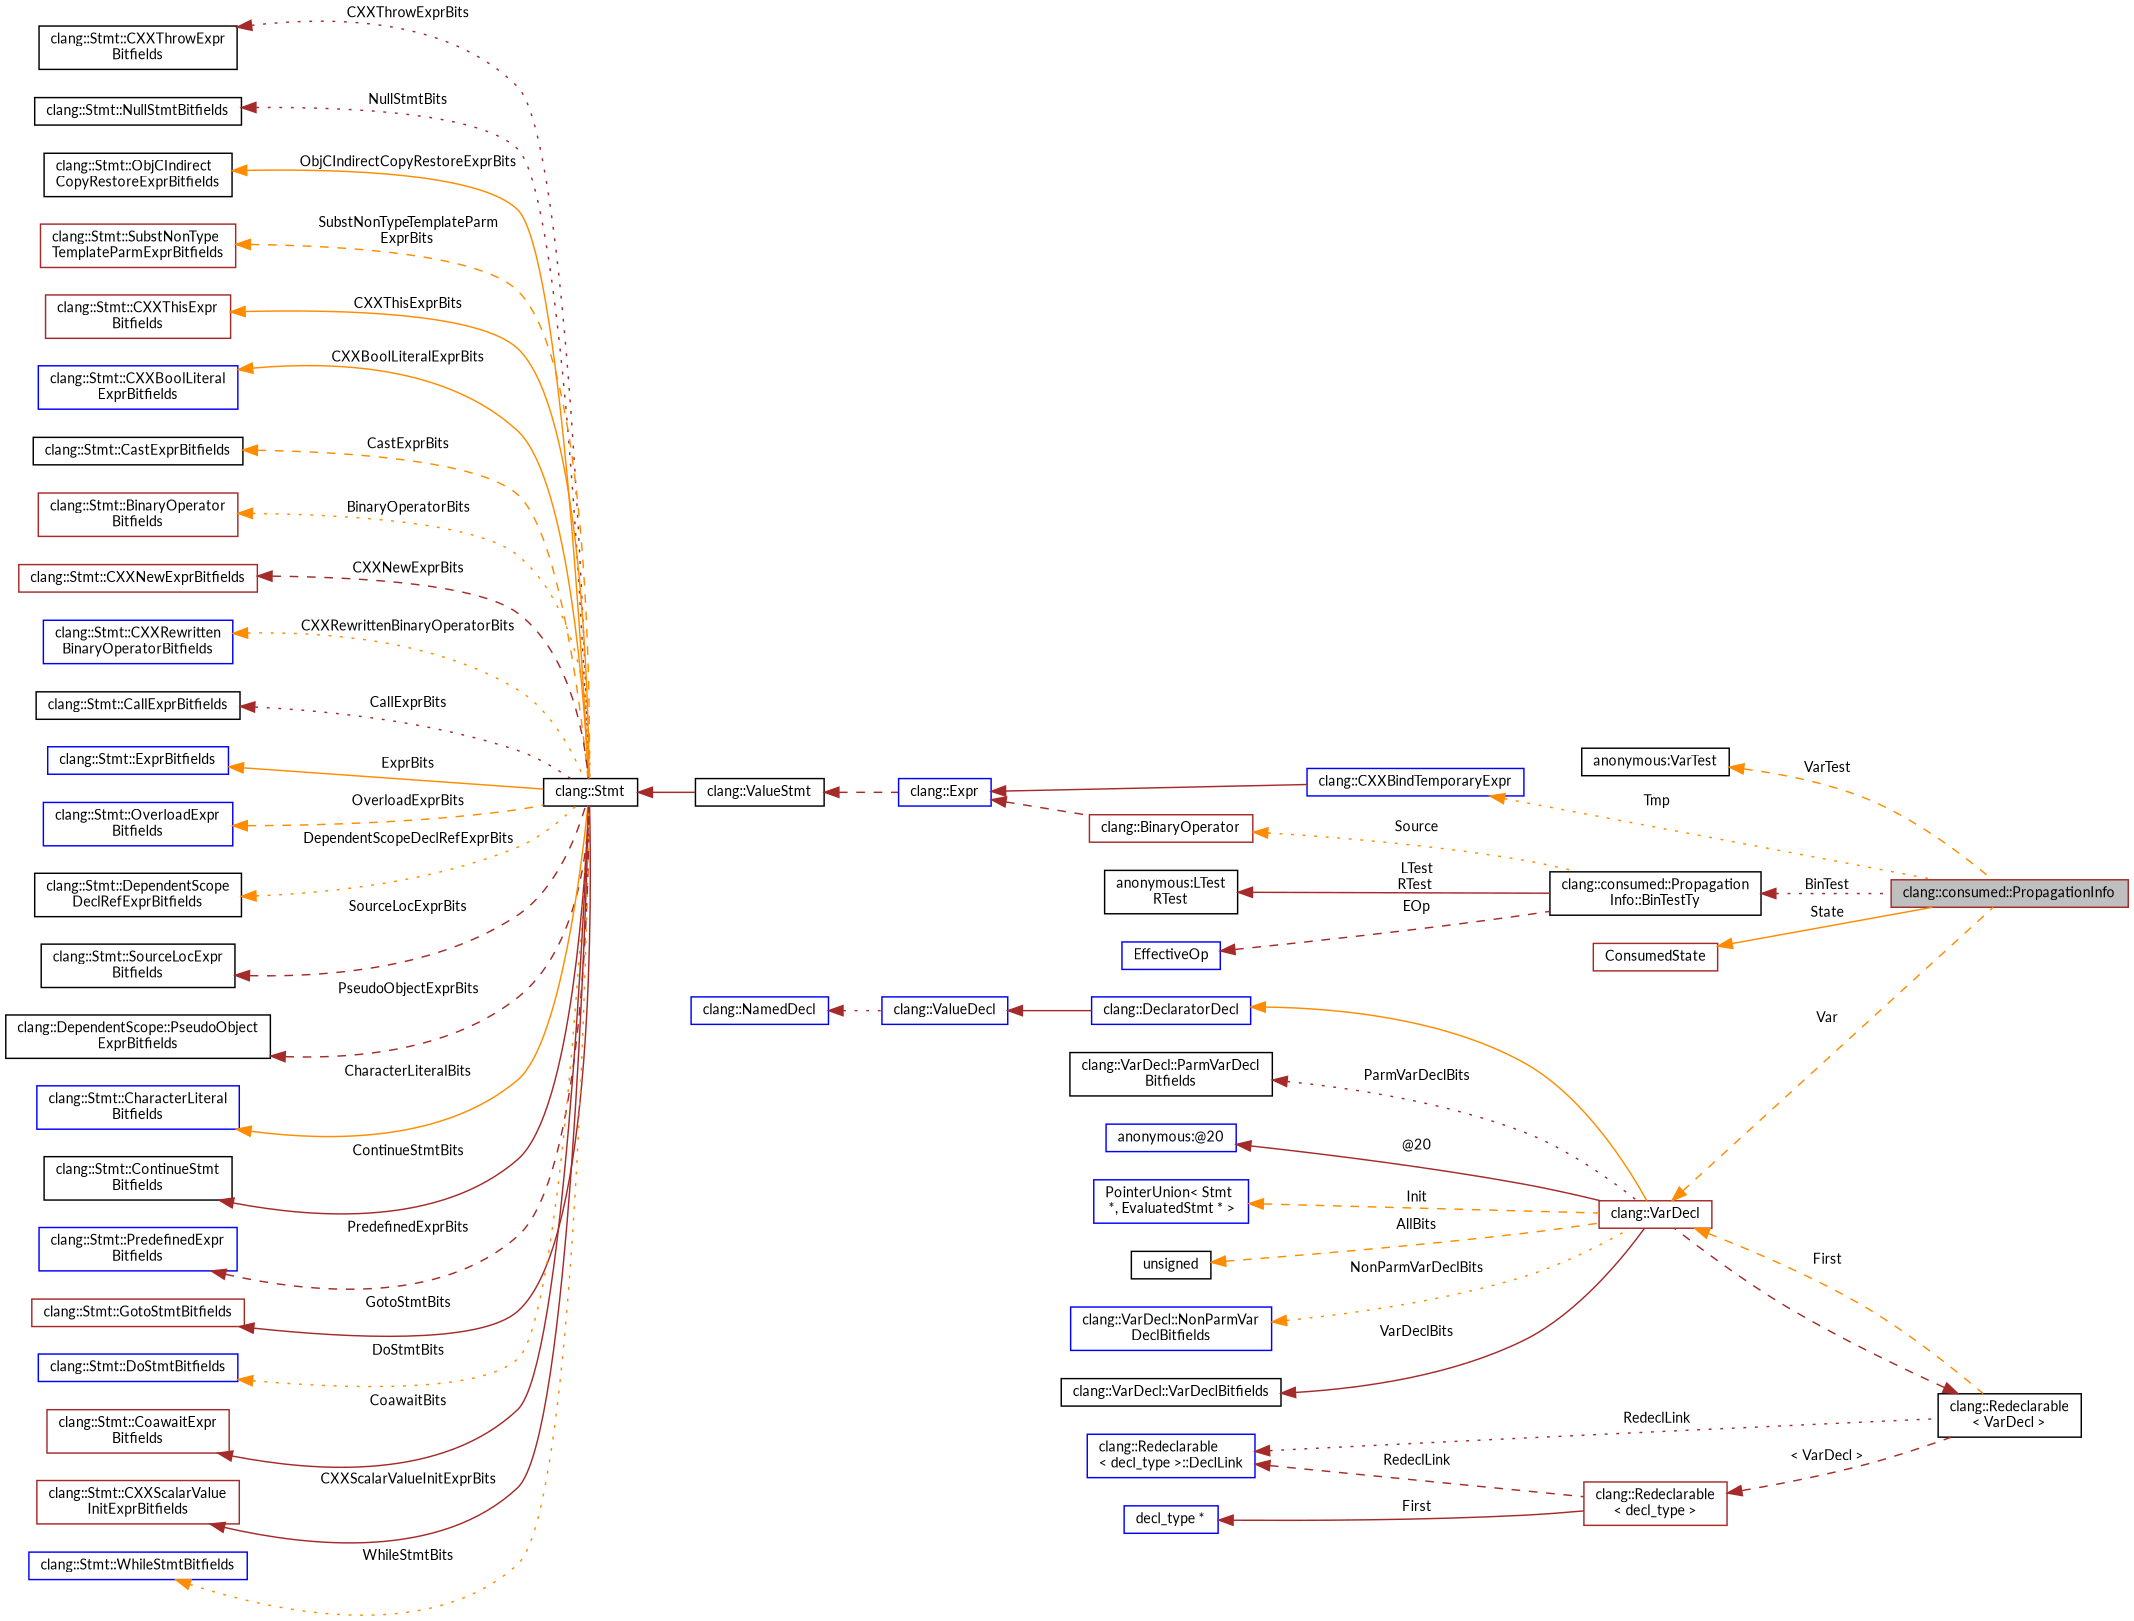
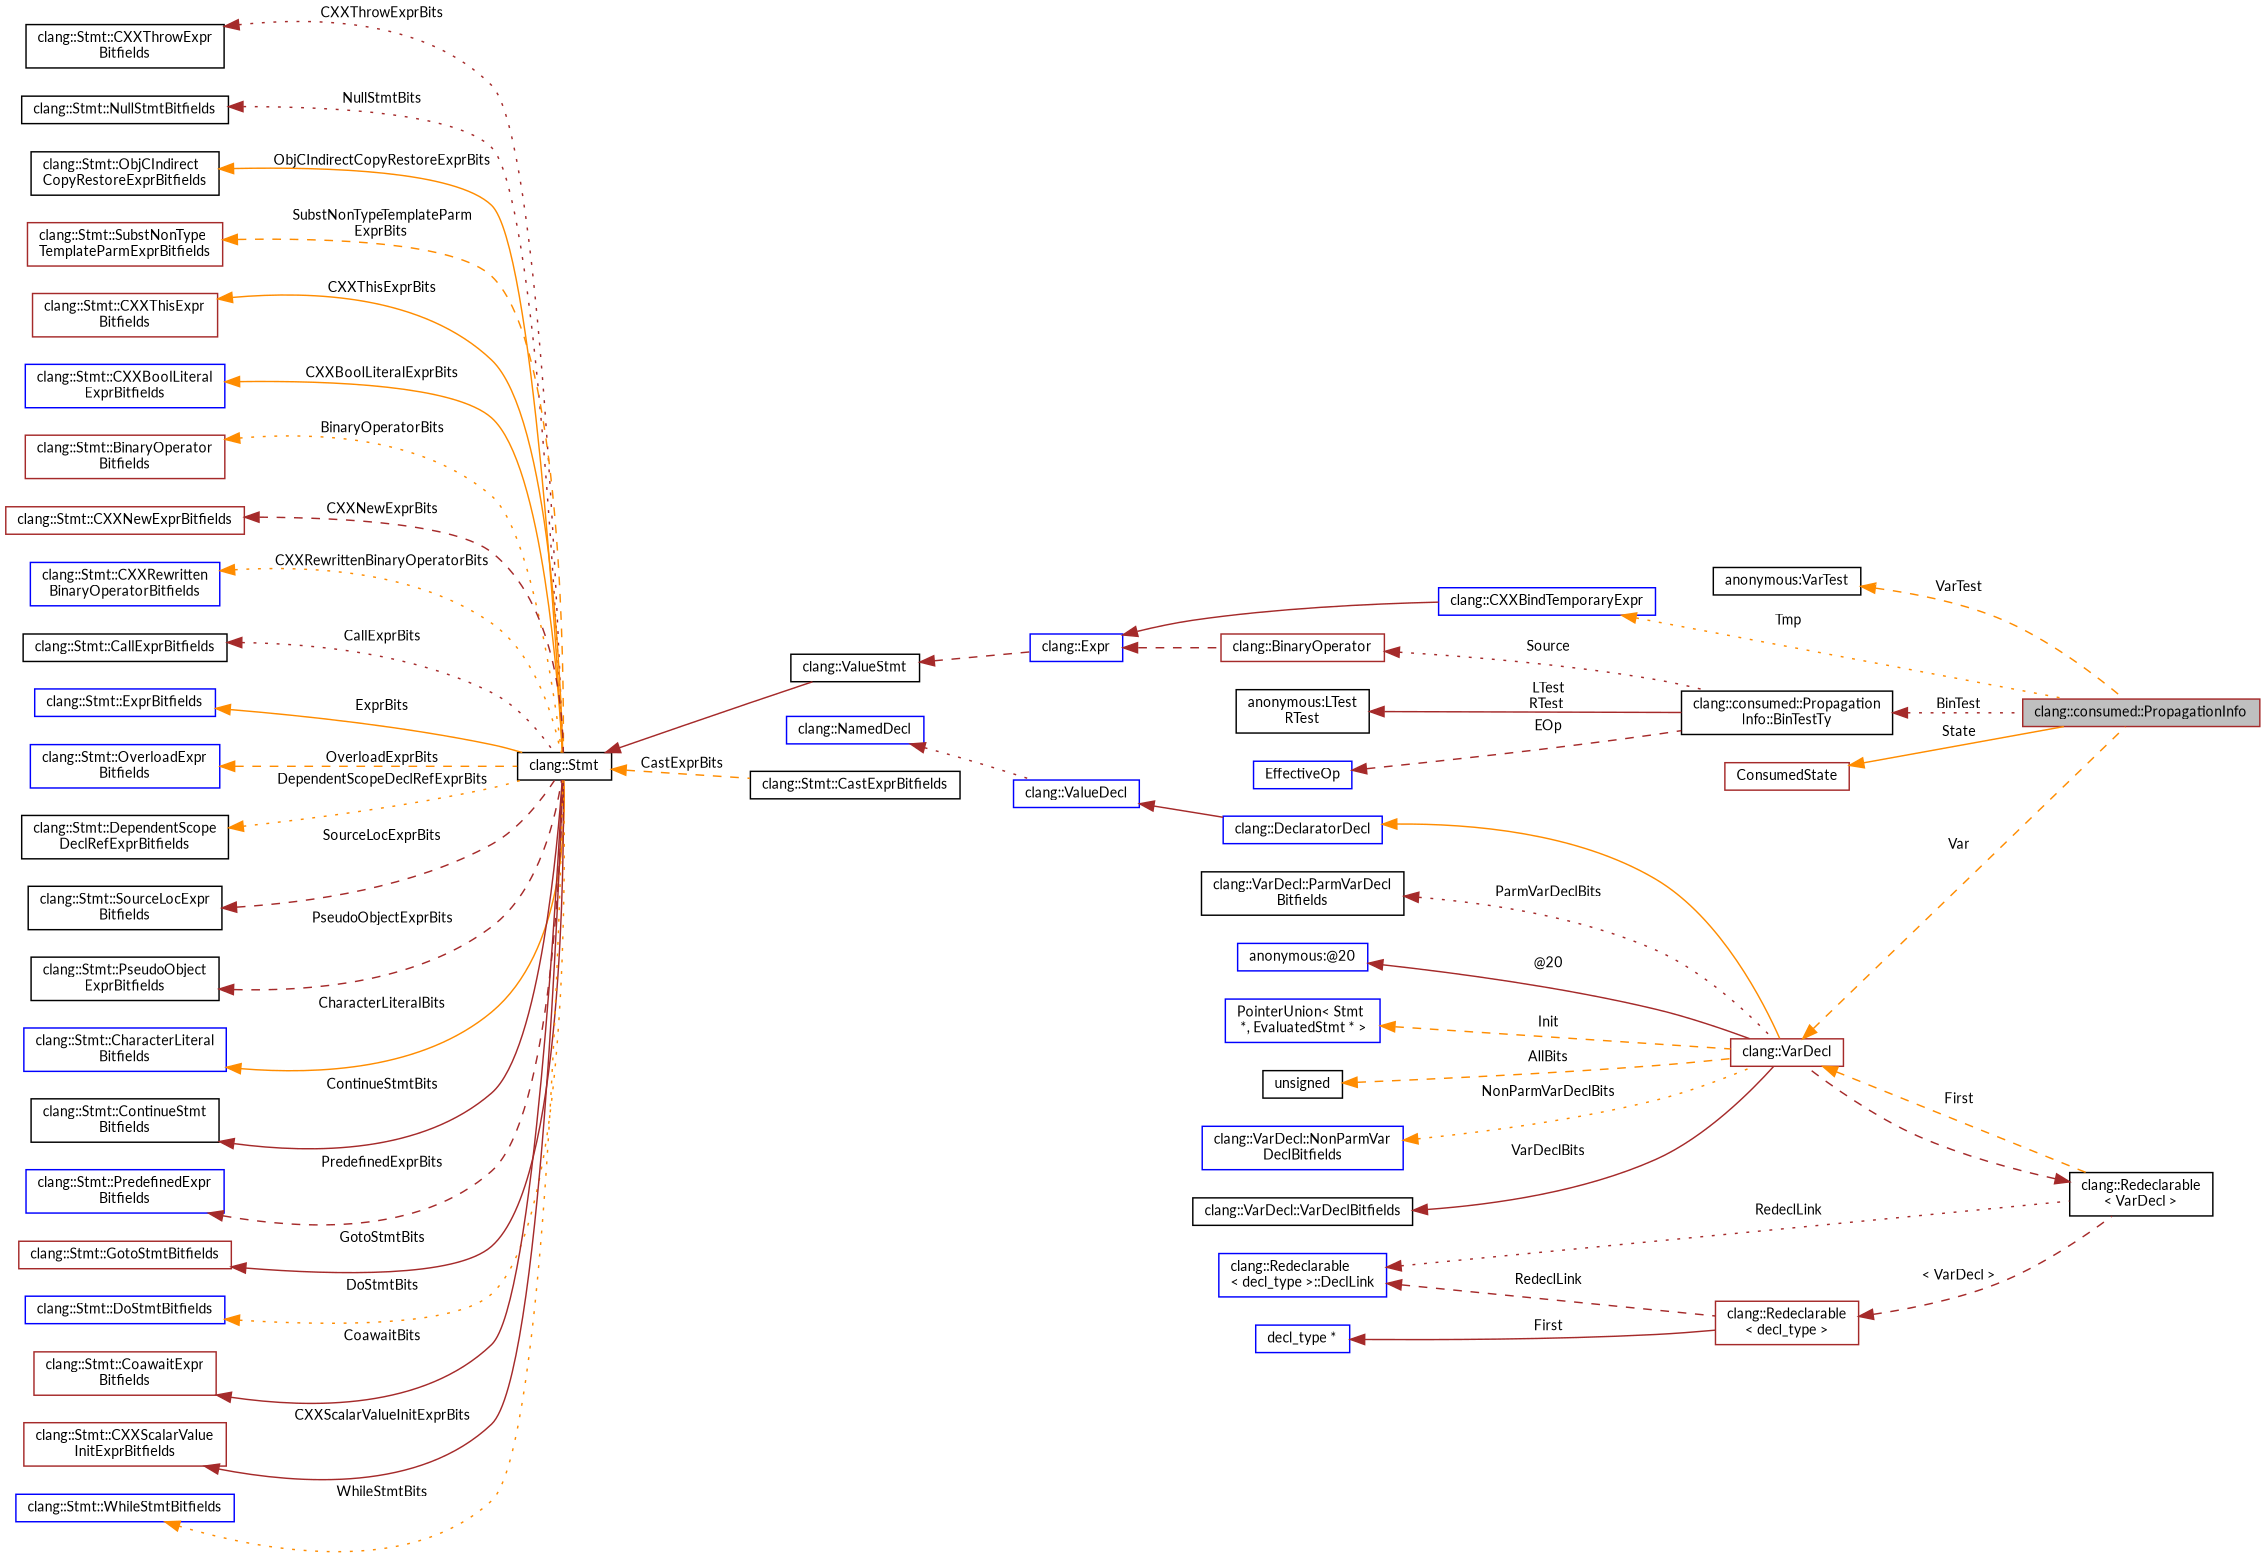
(526, 506) -> (688, 774)
(1424, 846) -> (1555, 665)
(138, 1037) -> (125, 979)
